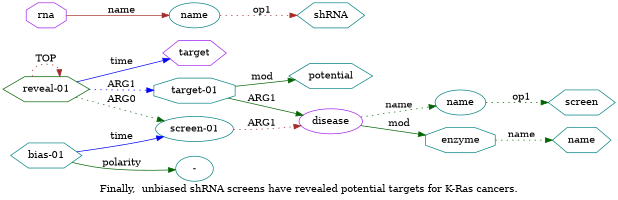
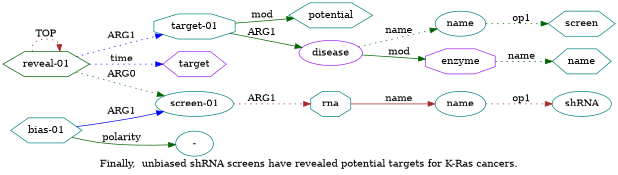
(46, 15) -> (331, 104)
(331, 15) -> (582, 104)
(120, 71) -> (123, 64)
(264, 129) -> (269, 104)
(122, 136) -> (122, 111)
(460, 140) -> (460, 61)
